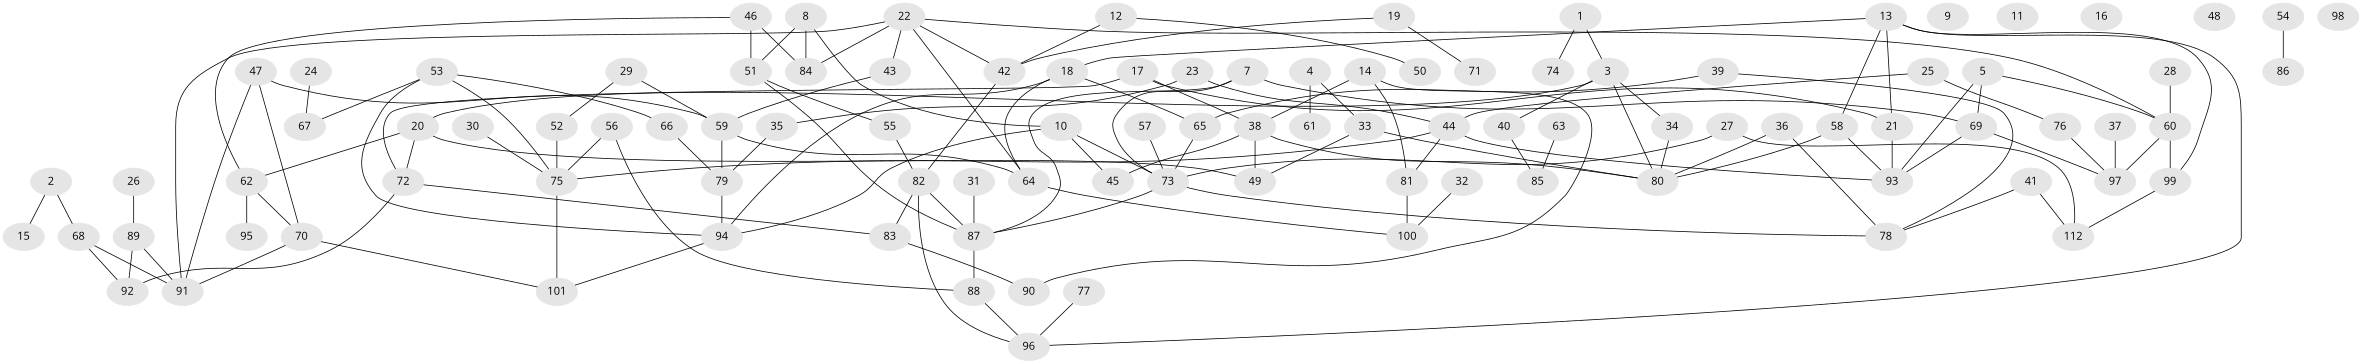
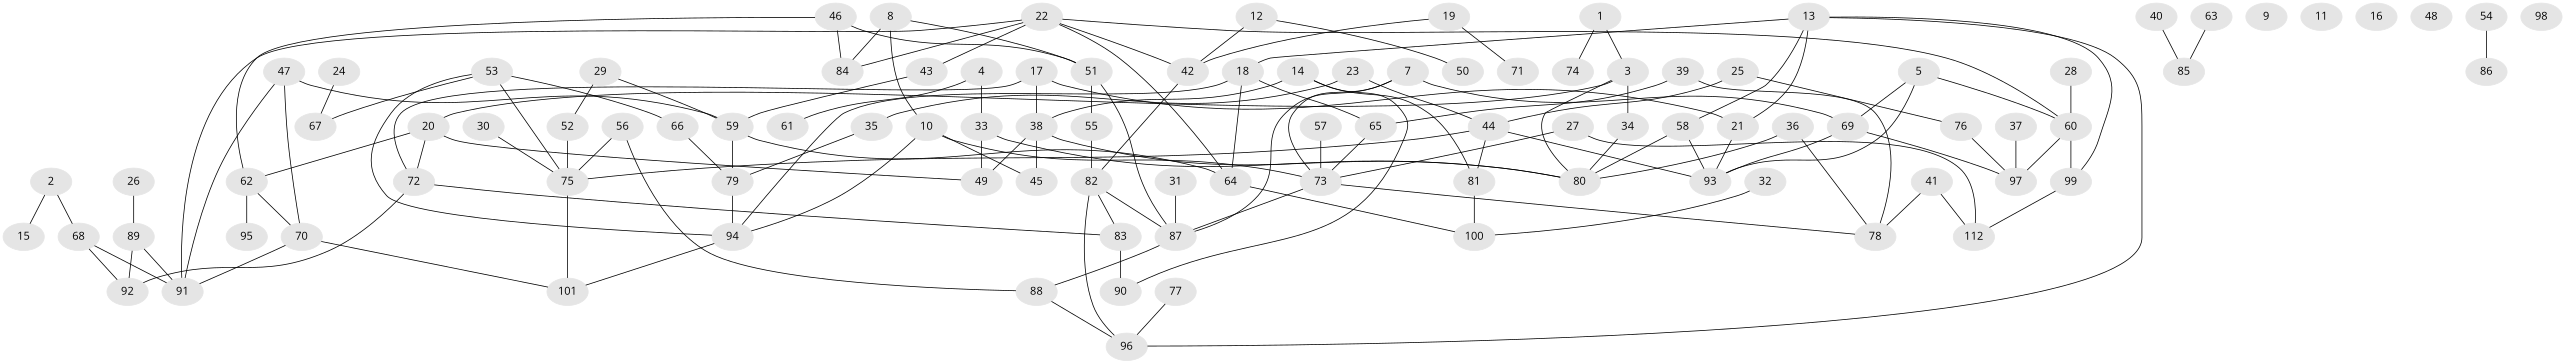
(1556, 99) -> none
